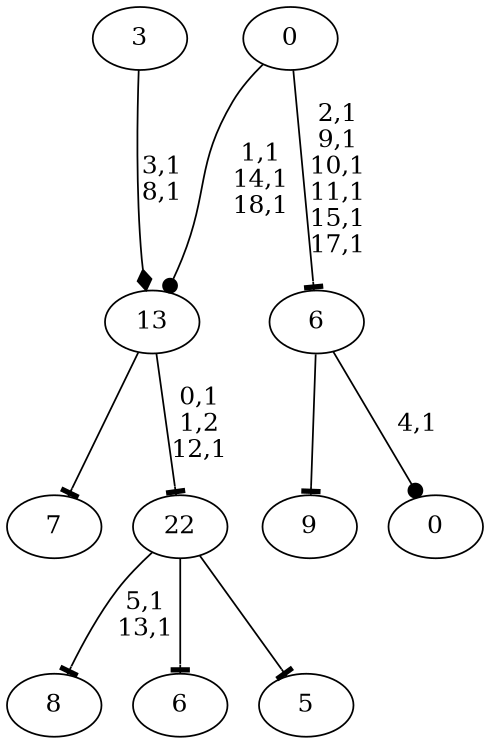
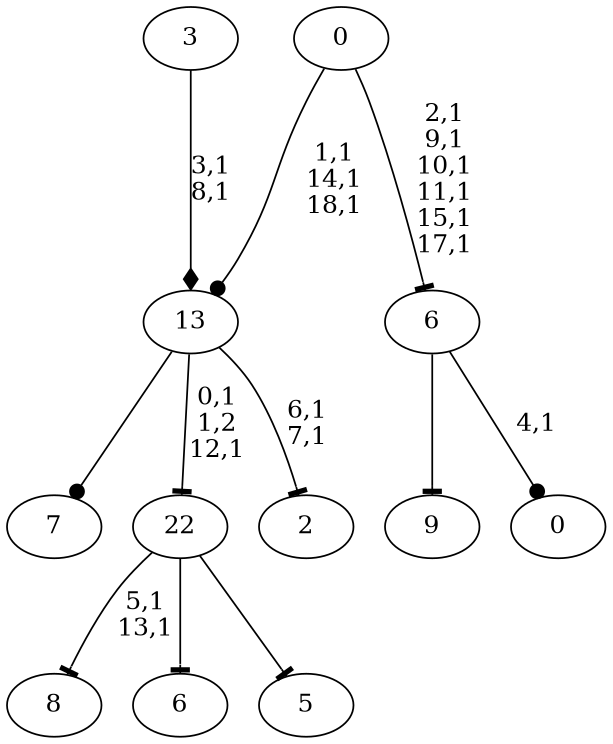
(105, 420) -> (127, 418)
none -> (306, 527)
